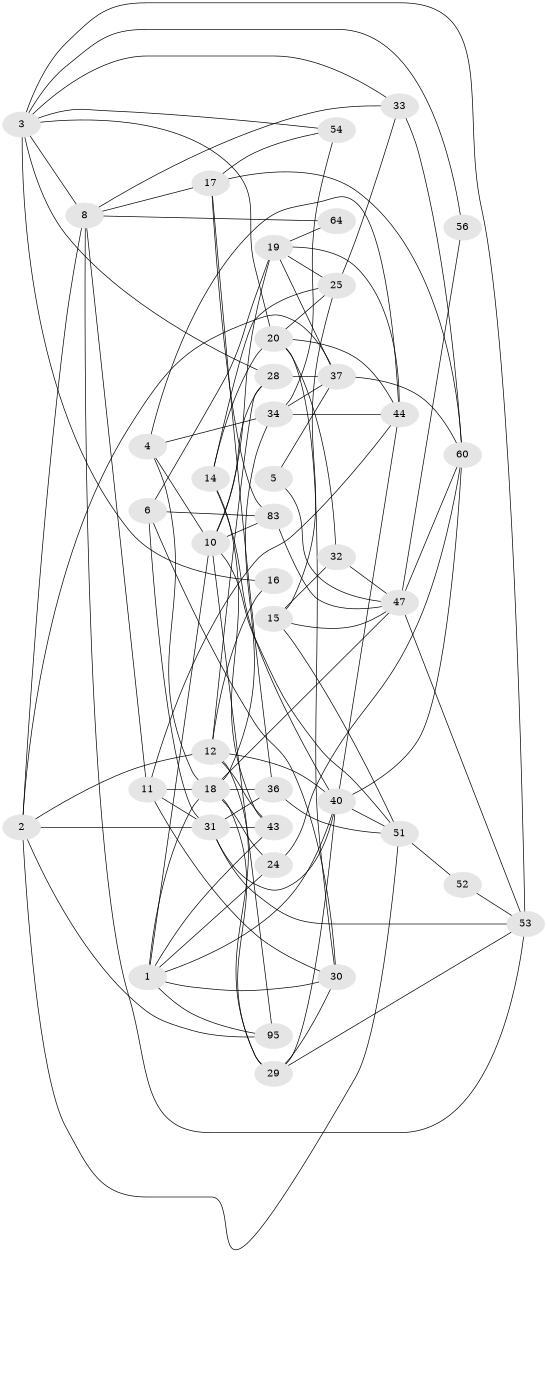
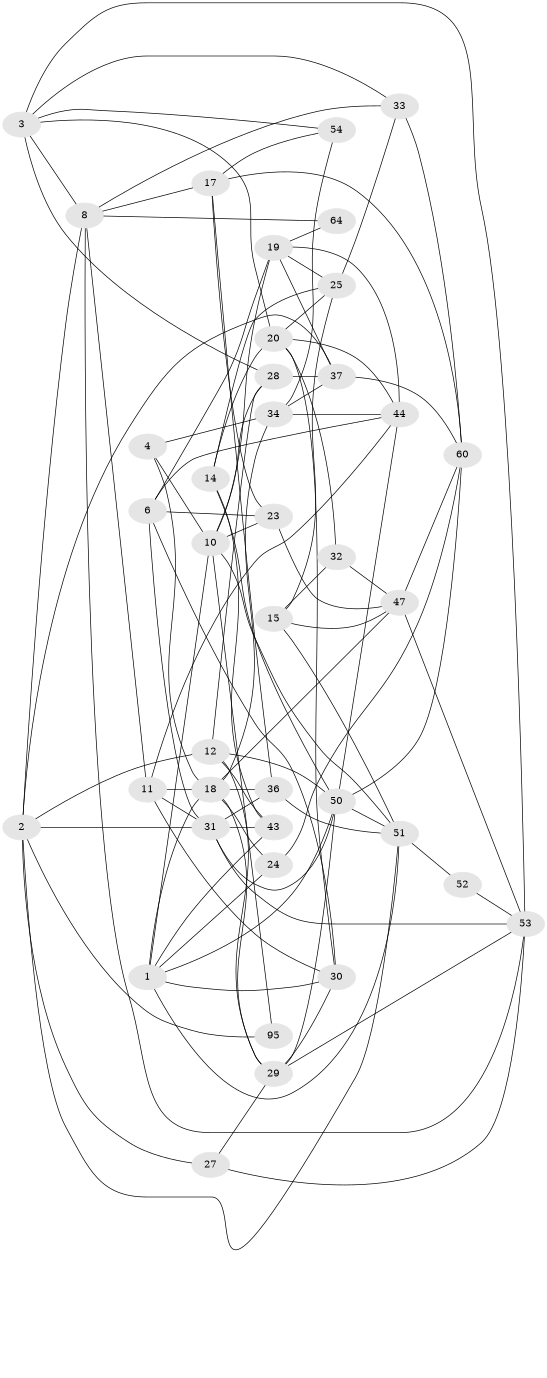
(290, 208) -> (253, 443)
(463, 227) -> none
(274, 479) -> none
(274, 517) -> (274, 517)
(274, 581) -> none
(337, 801) -> (337, 801)
(203, 1019) -> (328, 1065)
none -> (211, 1165)
